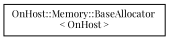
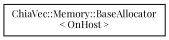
(85, 20) -> (85, 20)
